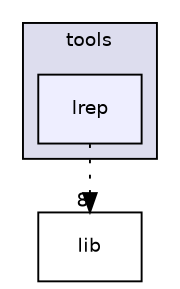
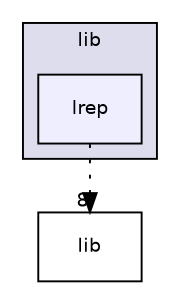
(90, 41) -> (90, 41)
